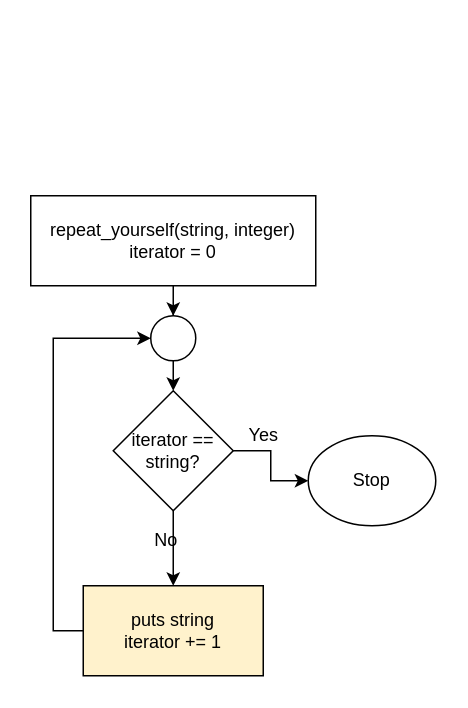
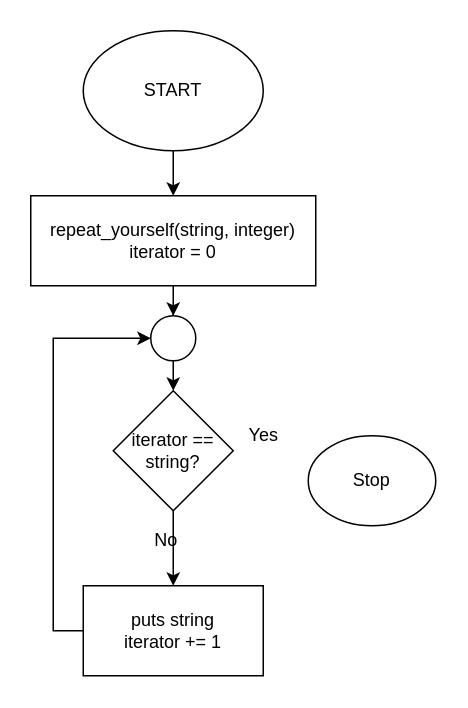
none -> (173, 91)
none -> (173, 179)
(271, 461) -> none
(173, 631) -> (173, 631)
